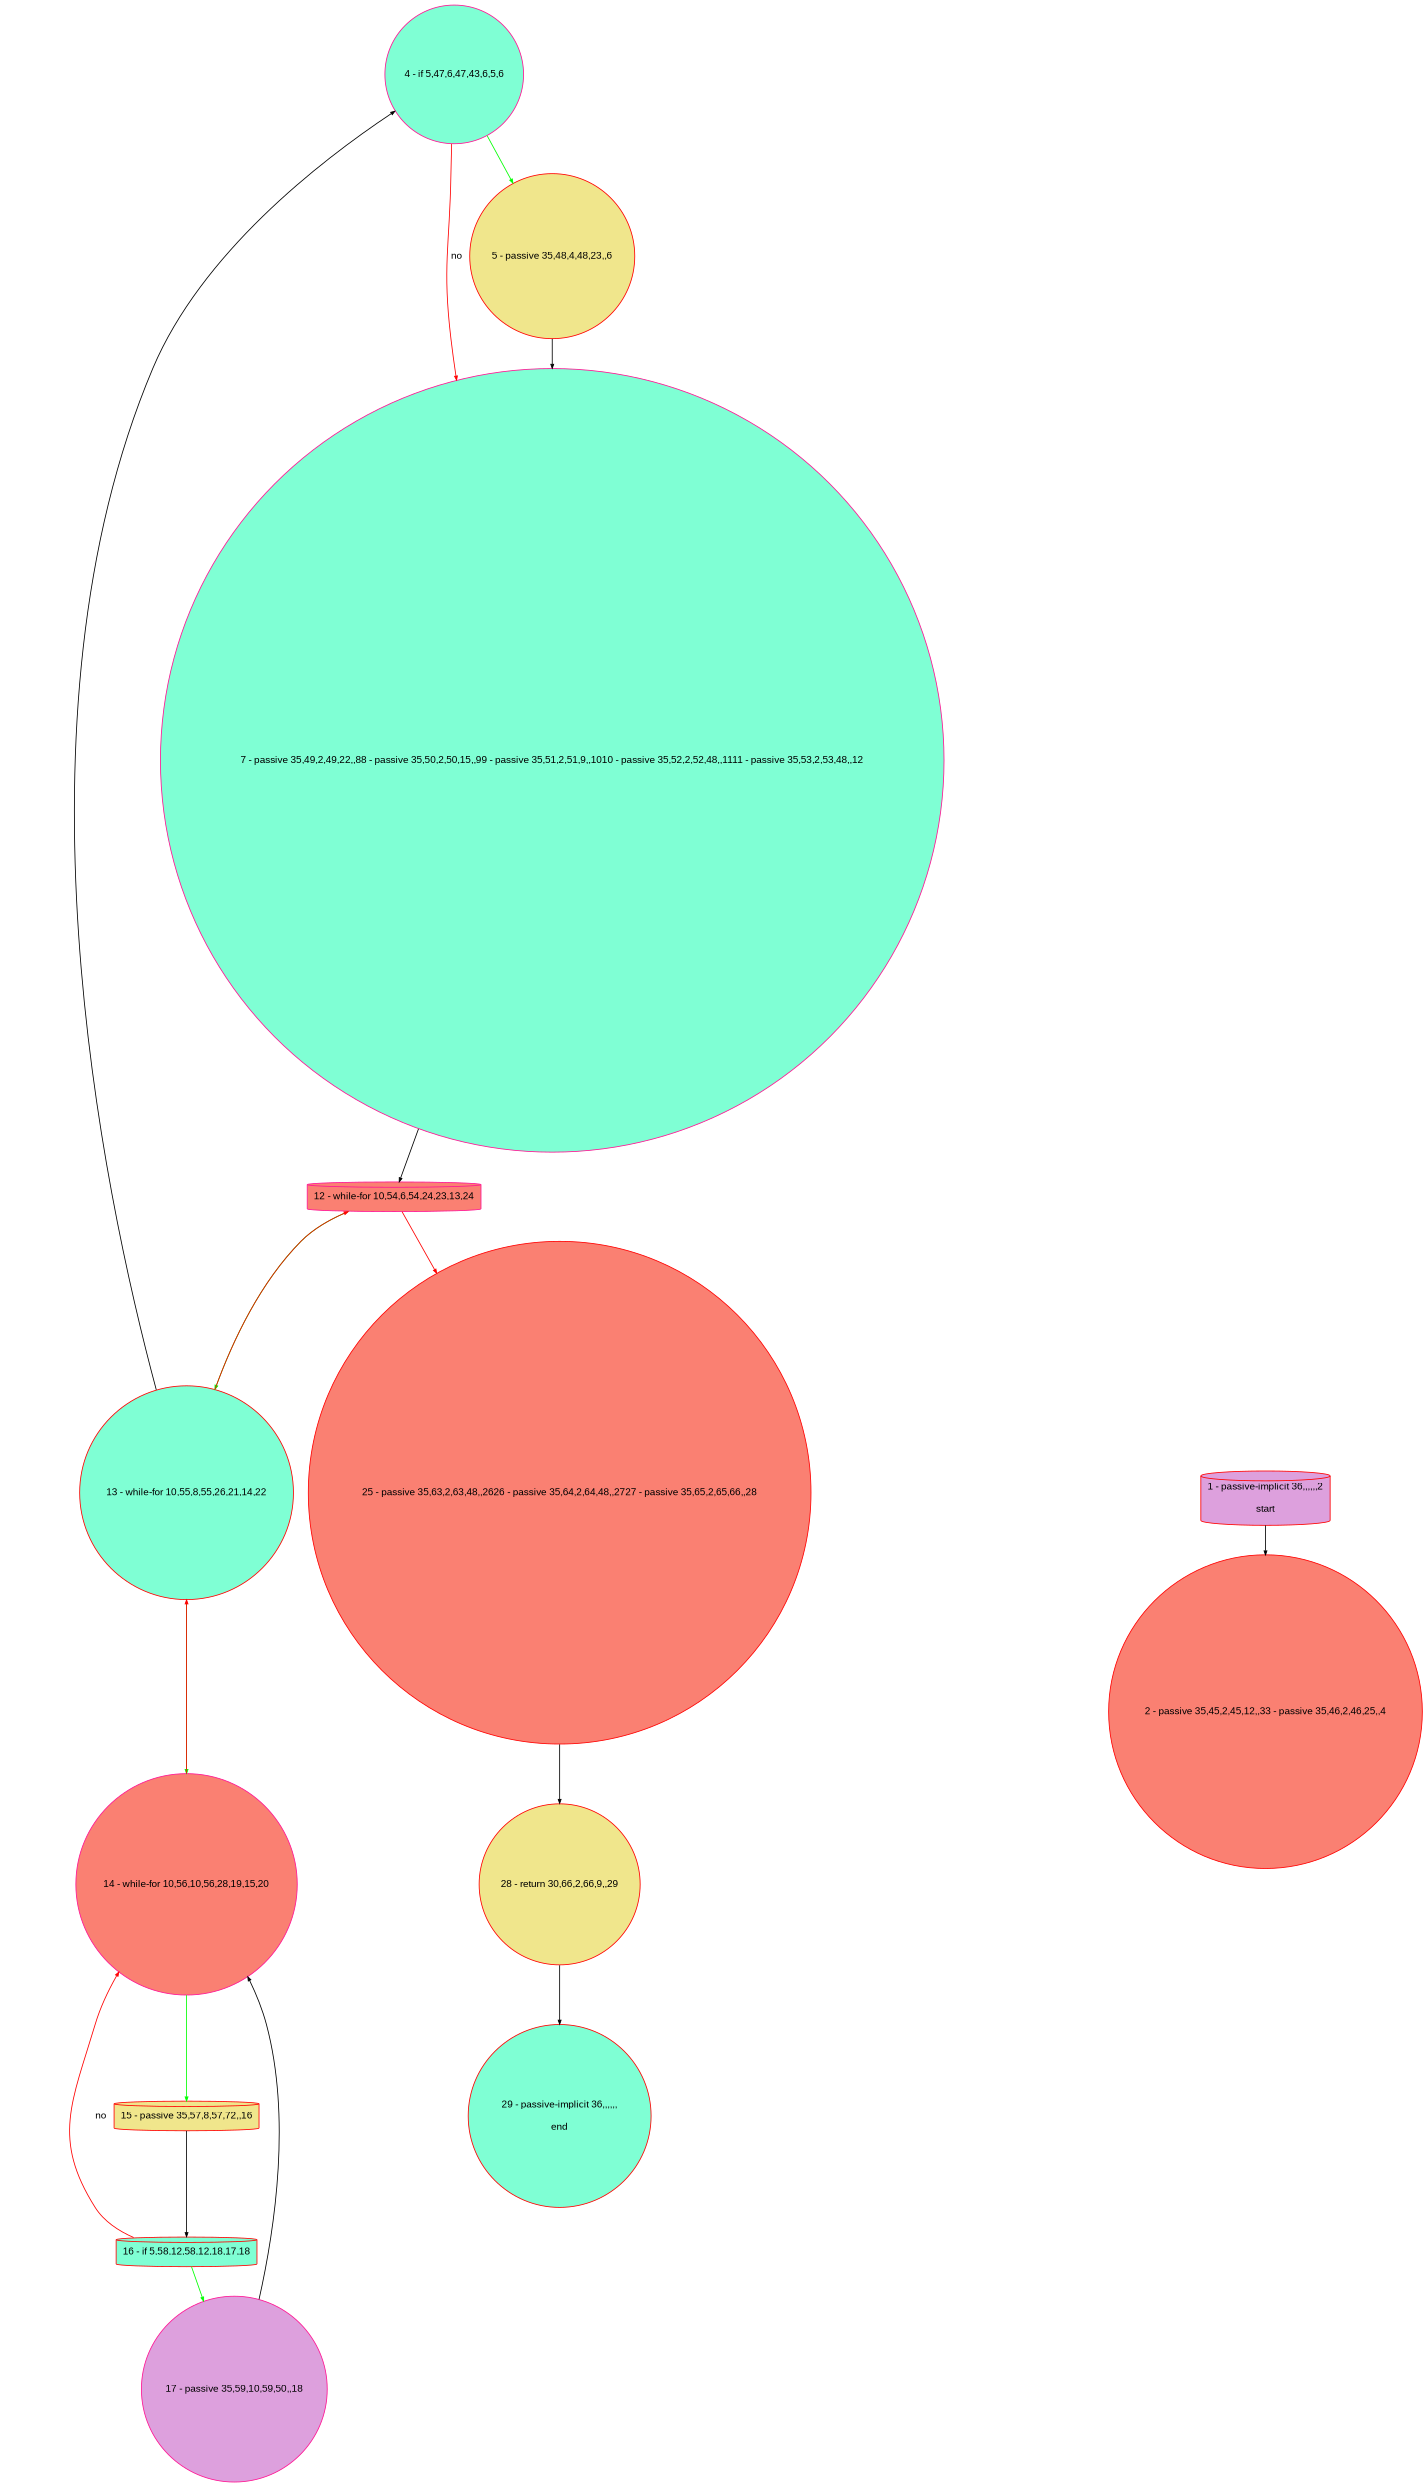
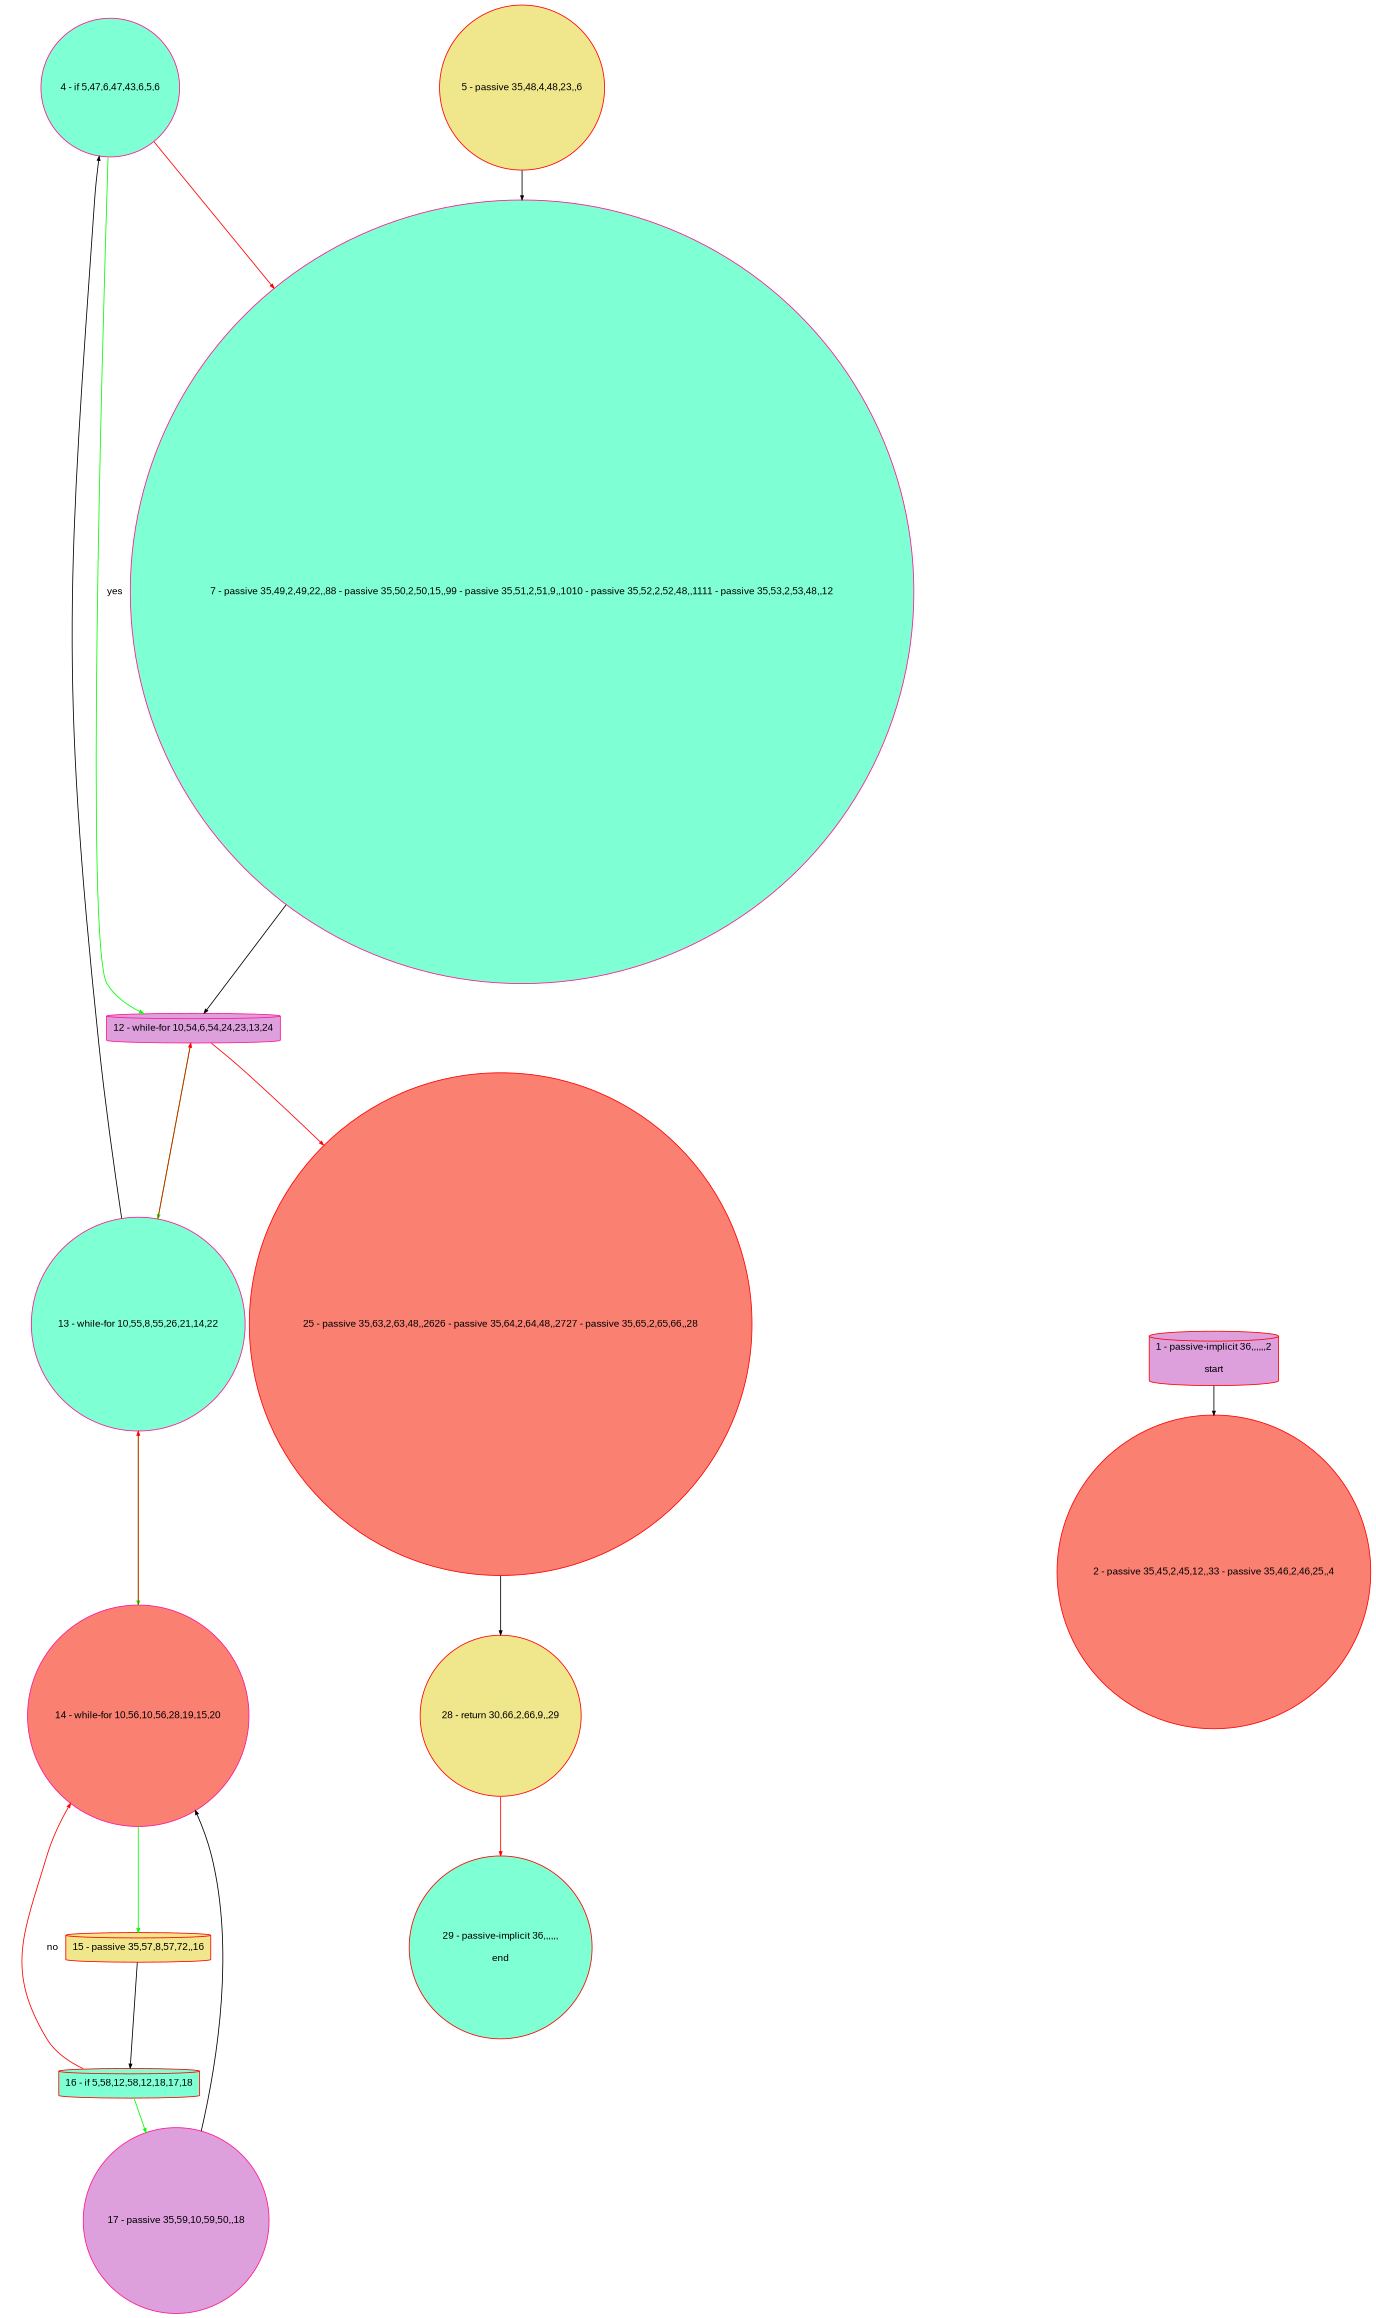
(499, 158) -> (98, 592)
(394, 1197) -> (193, 1028)
(187, 1493) -> (138, 1324)
(560, 1993) -> (501, 1824)
